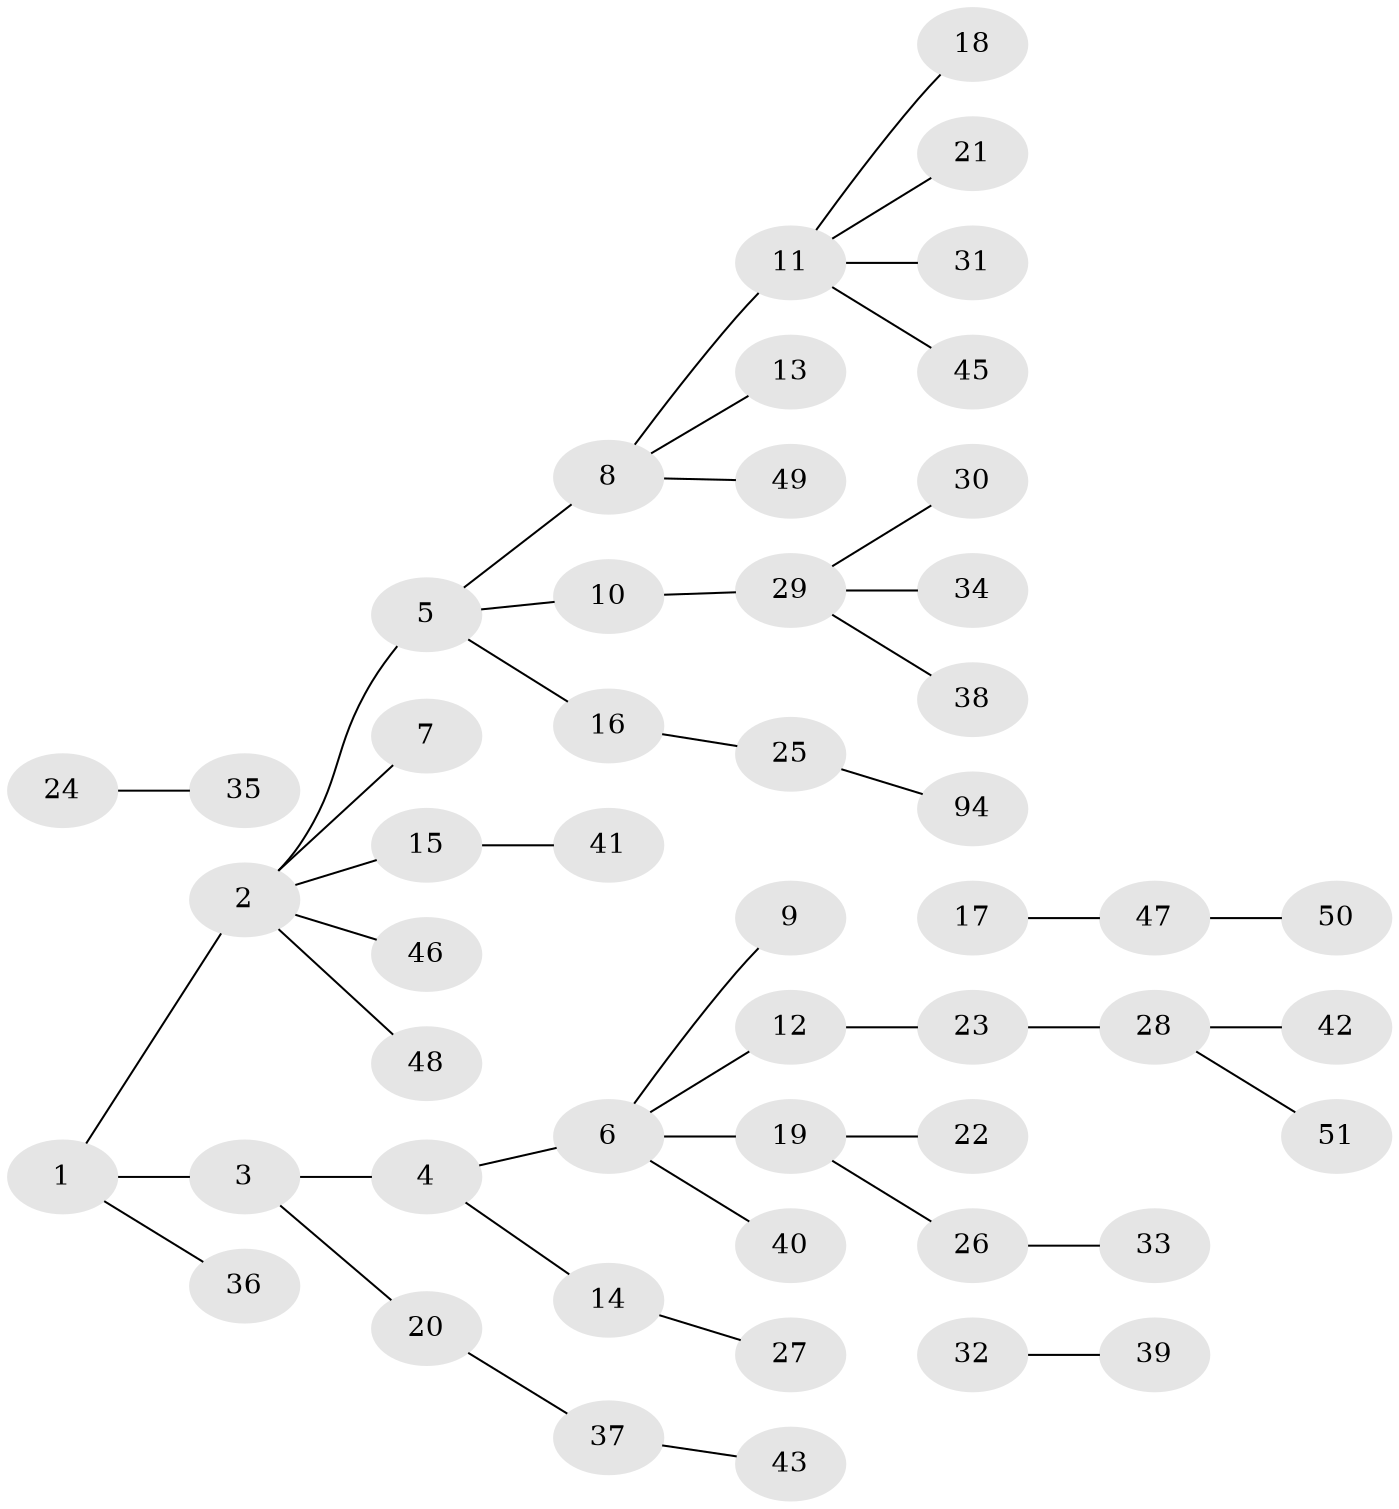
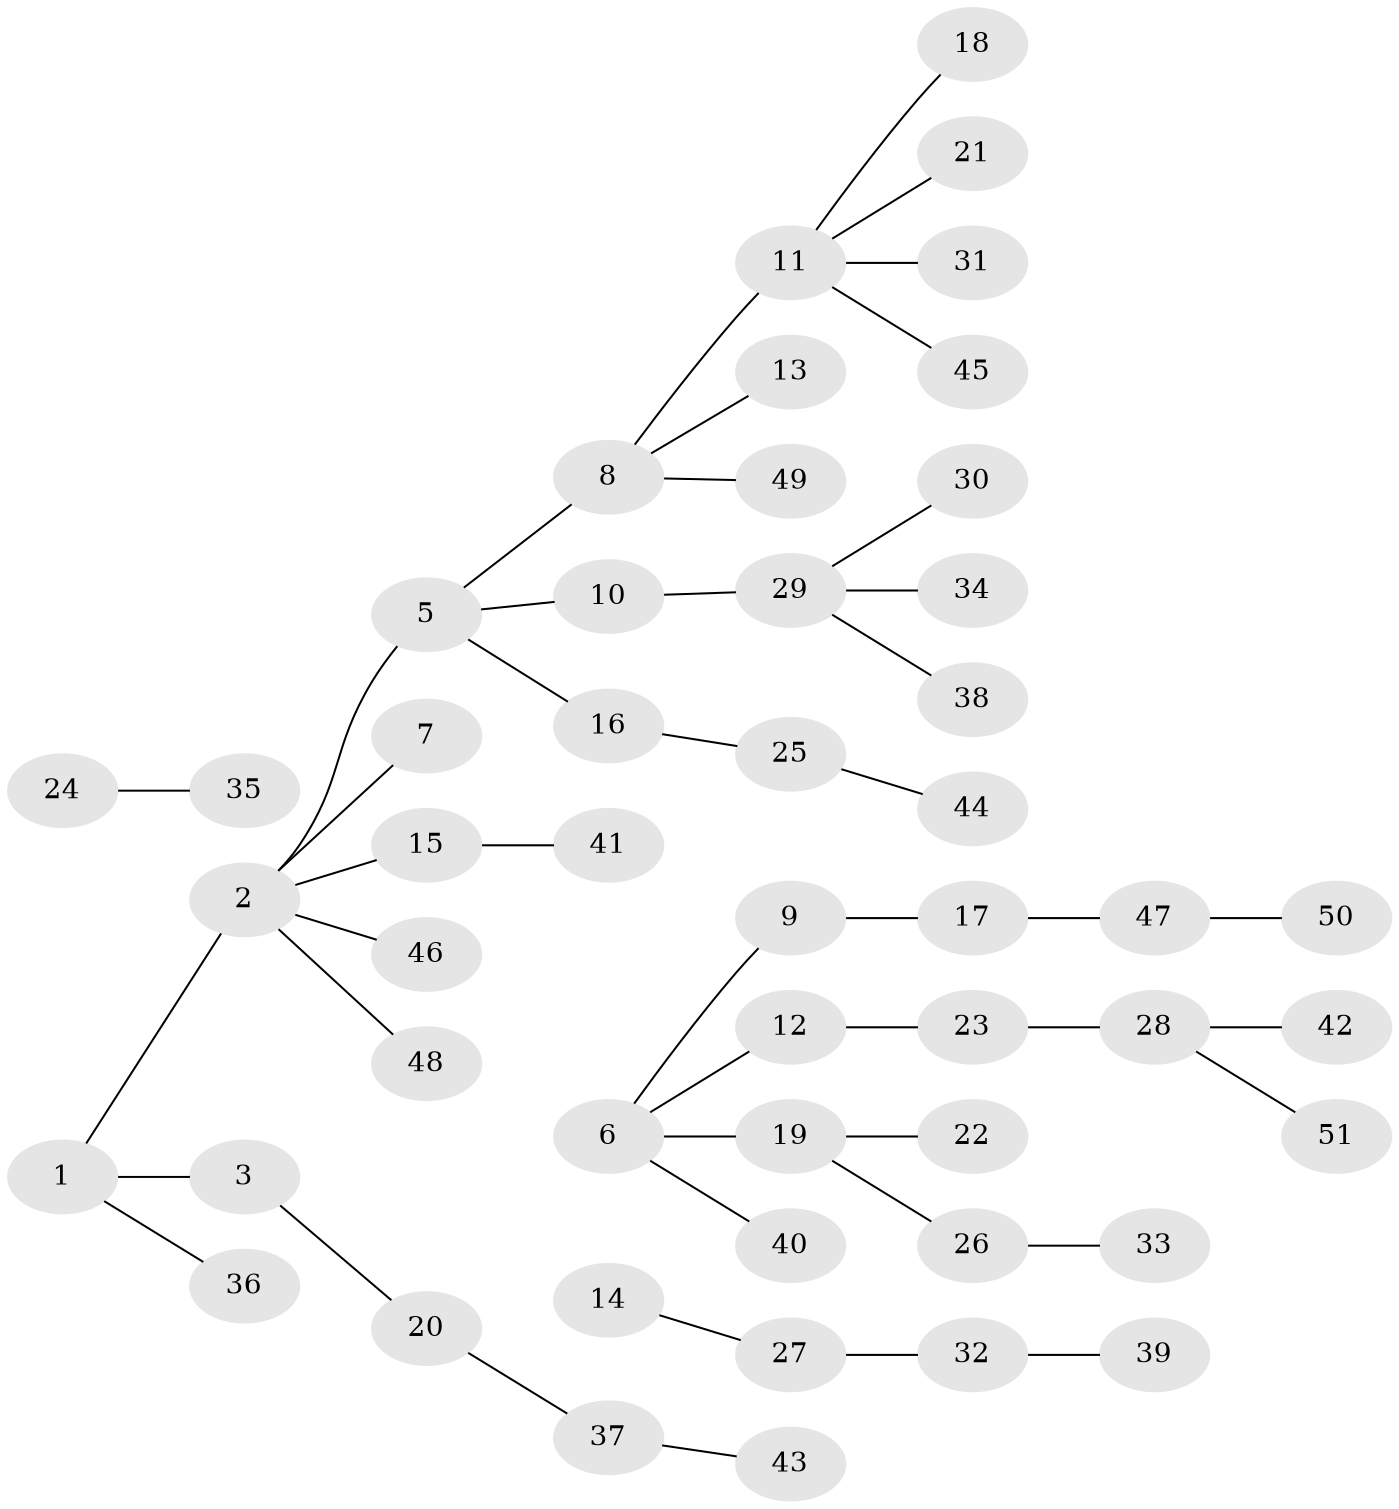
(973, 809) -> (973, 809)
none -> (882, 918)
(427, 1177) -> none
none -> (882, 1355)
